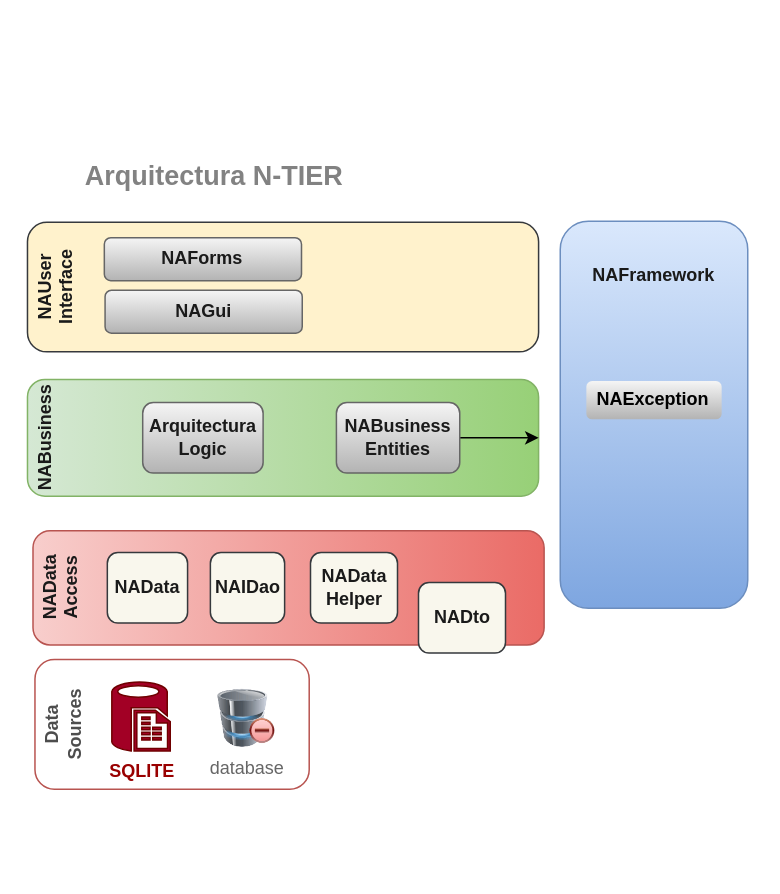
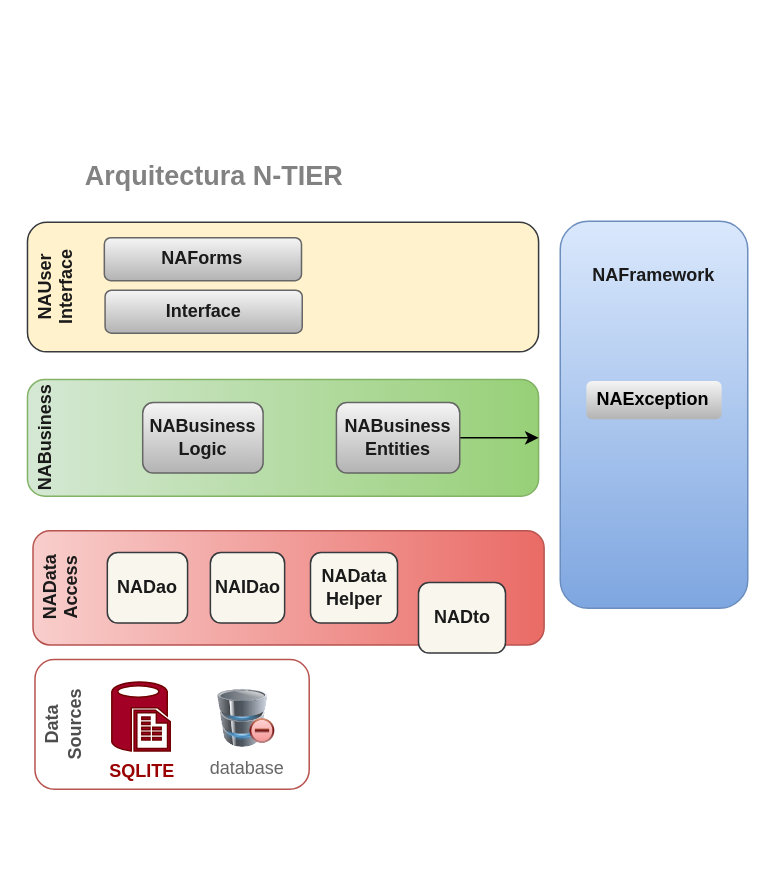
(204, 311) -> (204, 311)
(203, 437) -> (203, 437)
(148, 587) -> (148, 587)
